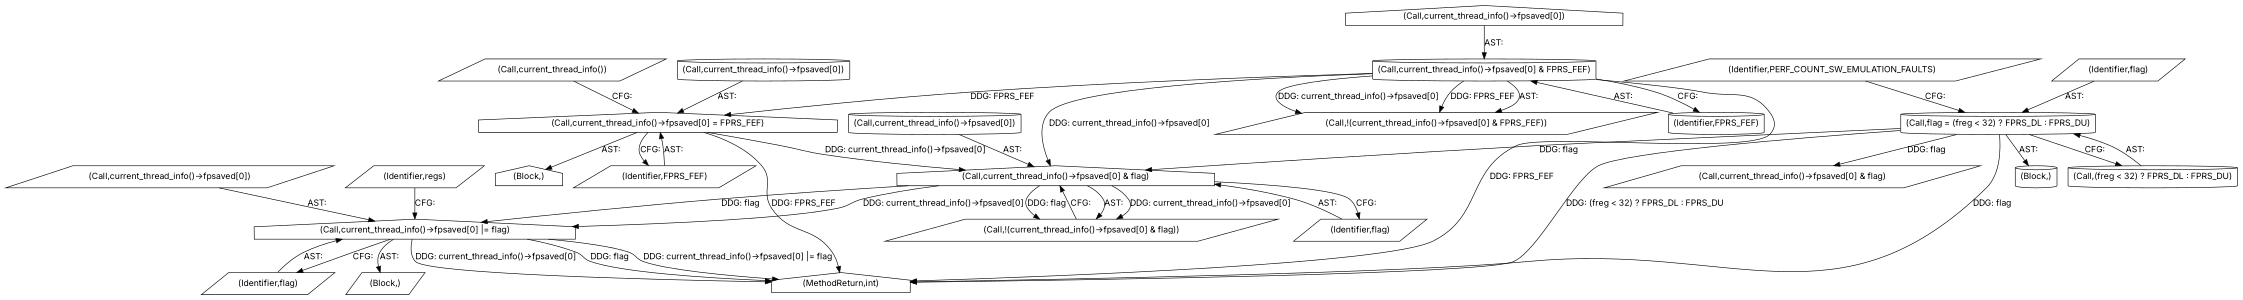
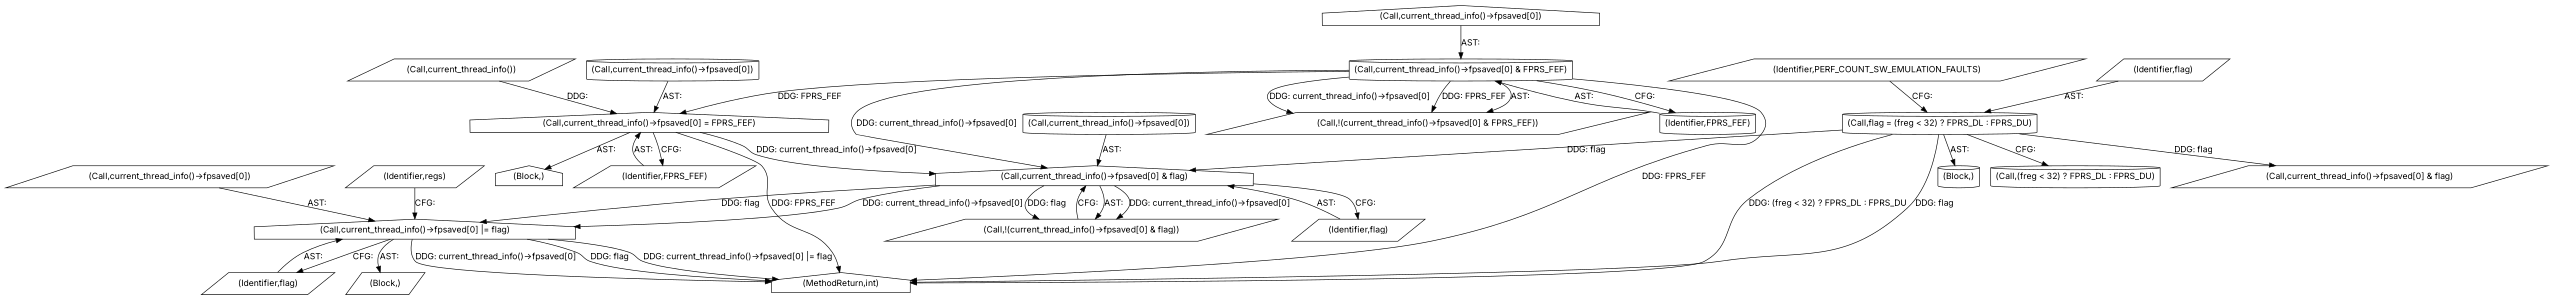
(623, 97) -> (579, 97)
(2112, 147) -> none
